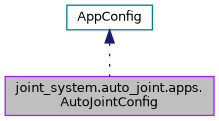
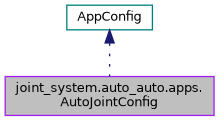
(110, 96) -> (110, 96)
